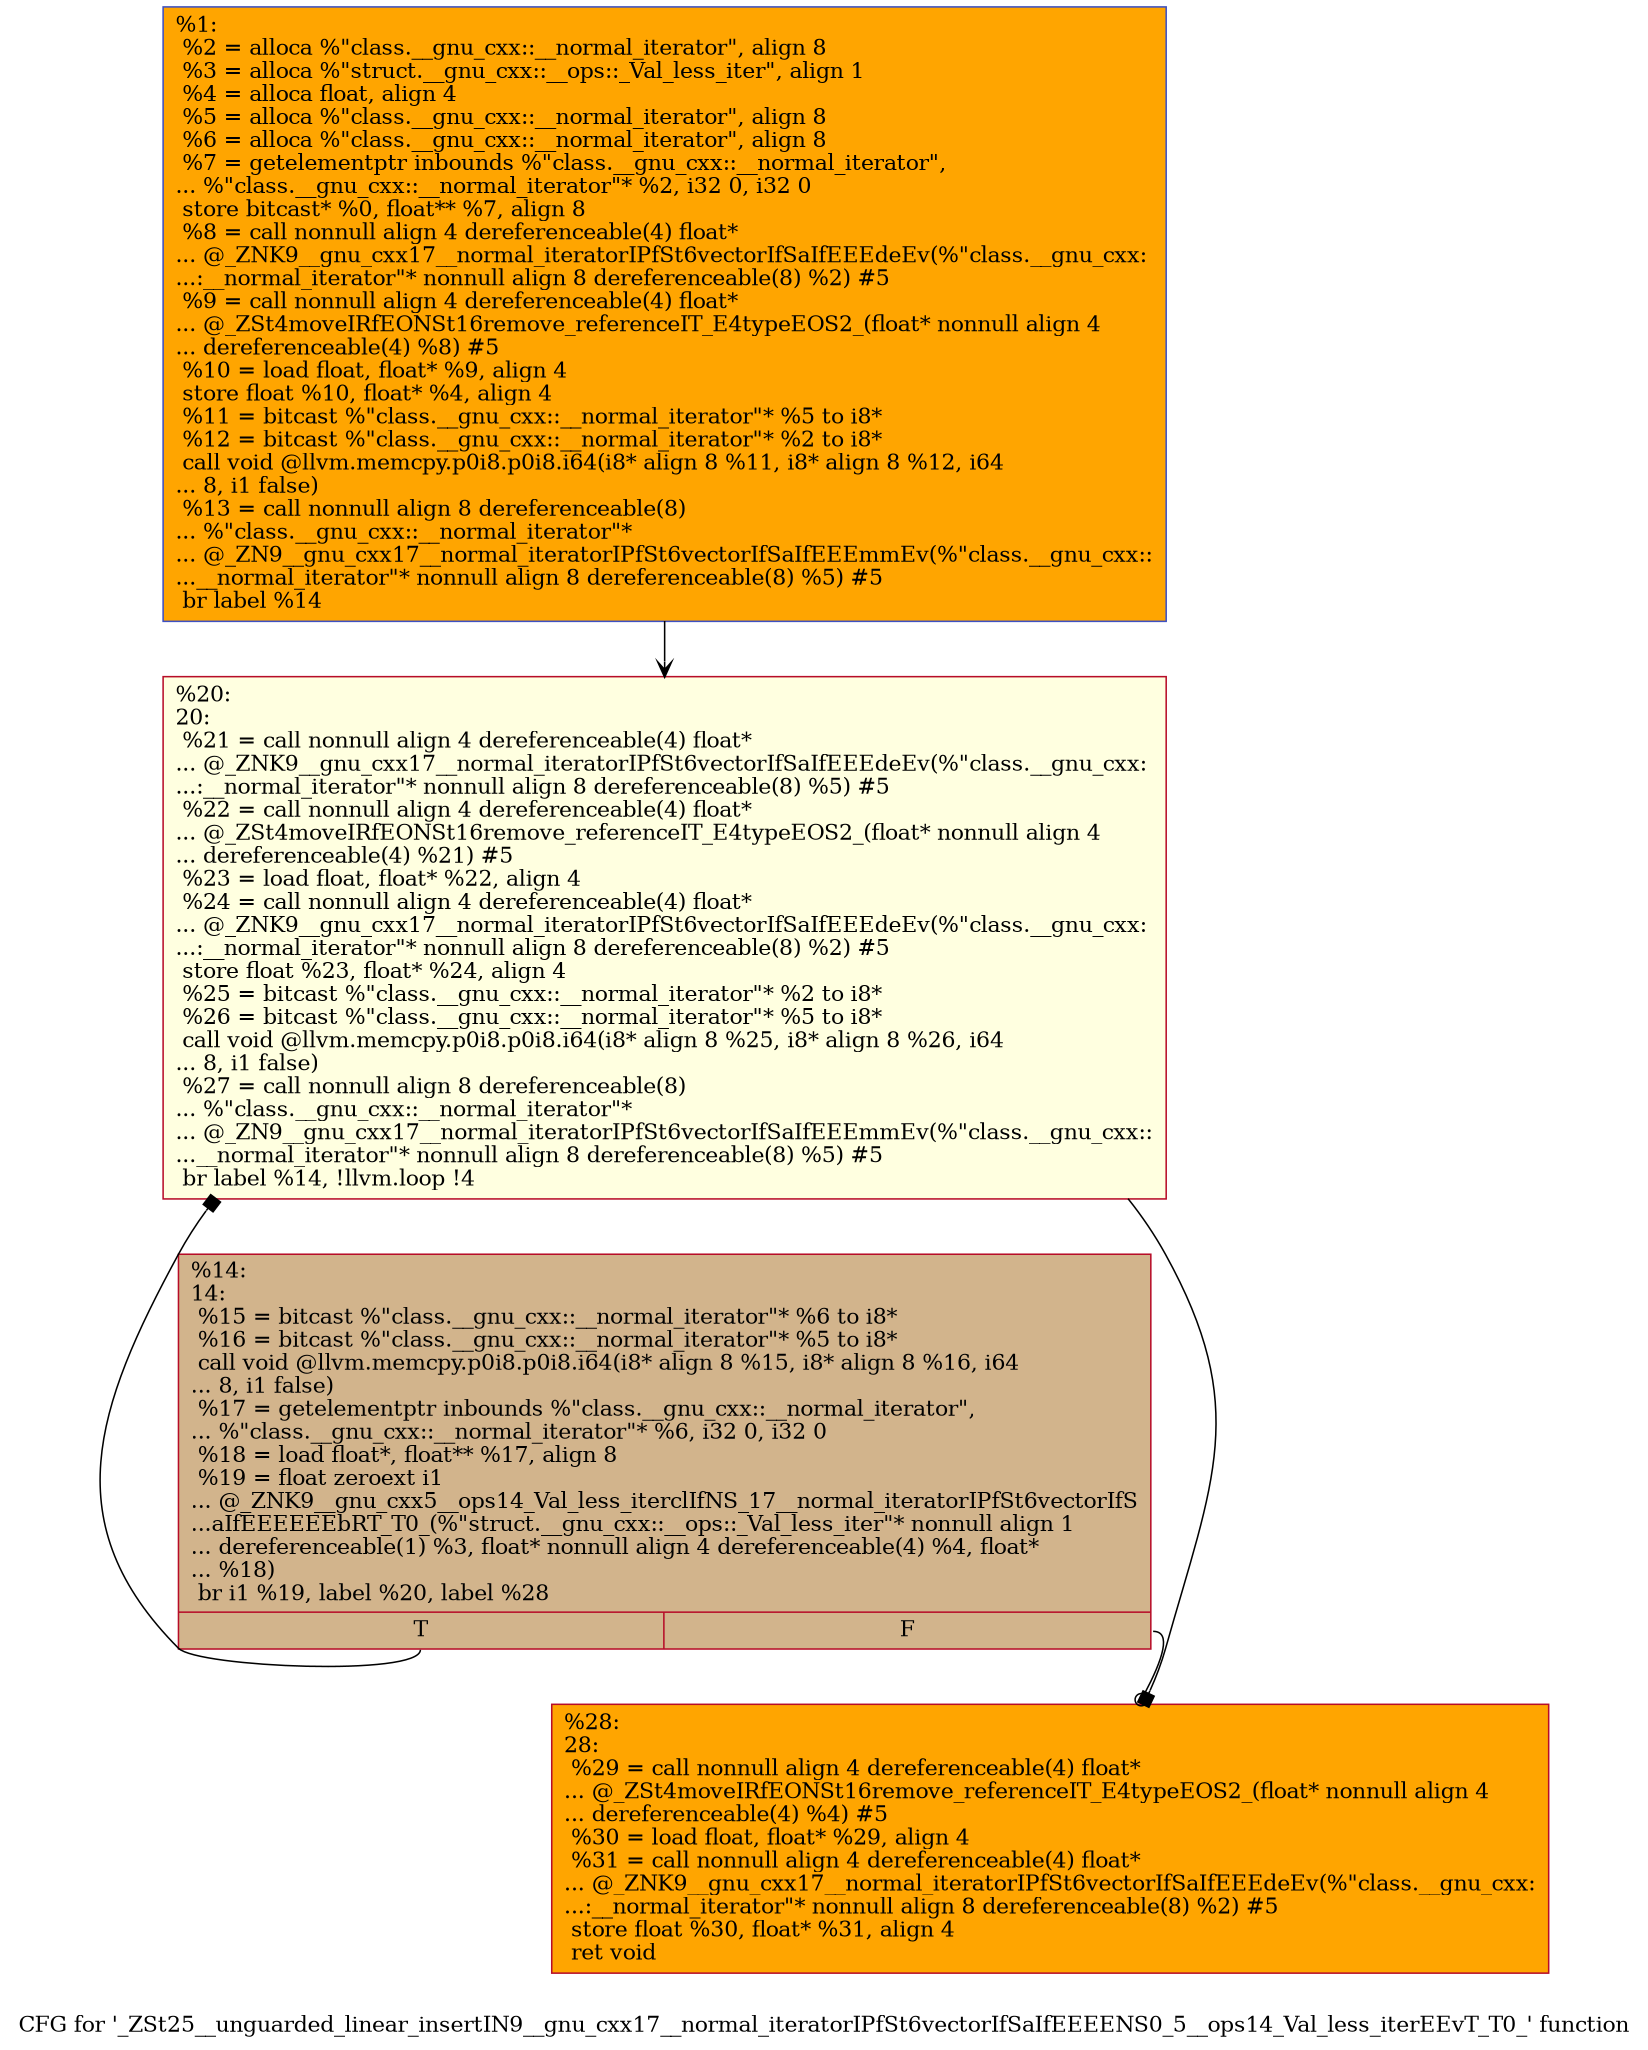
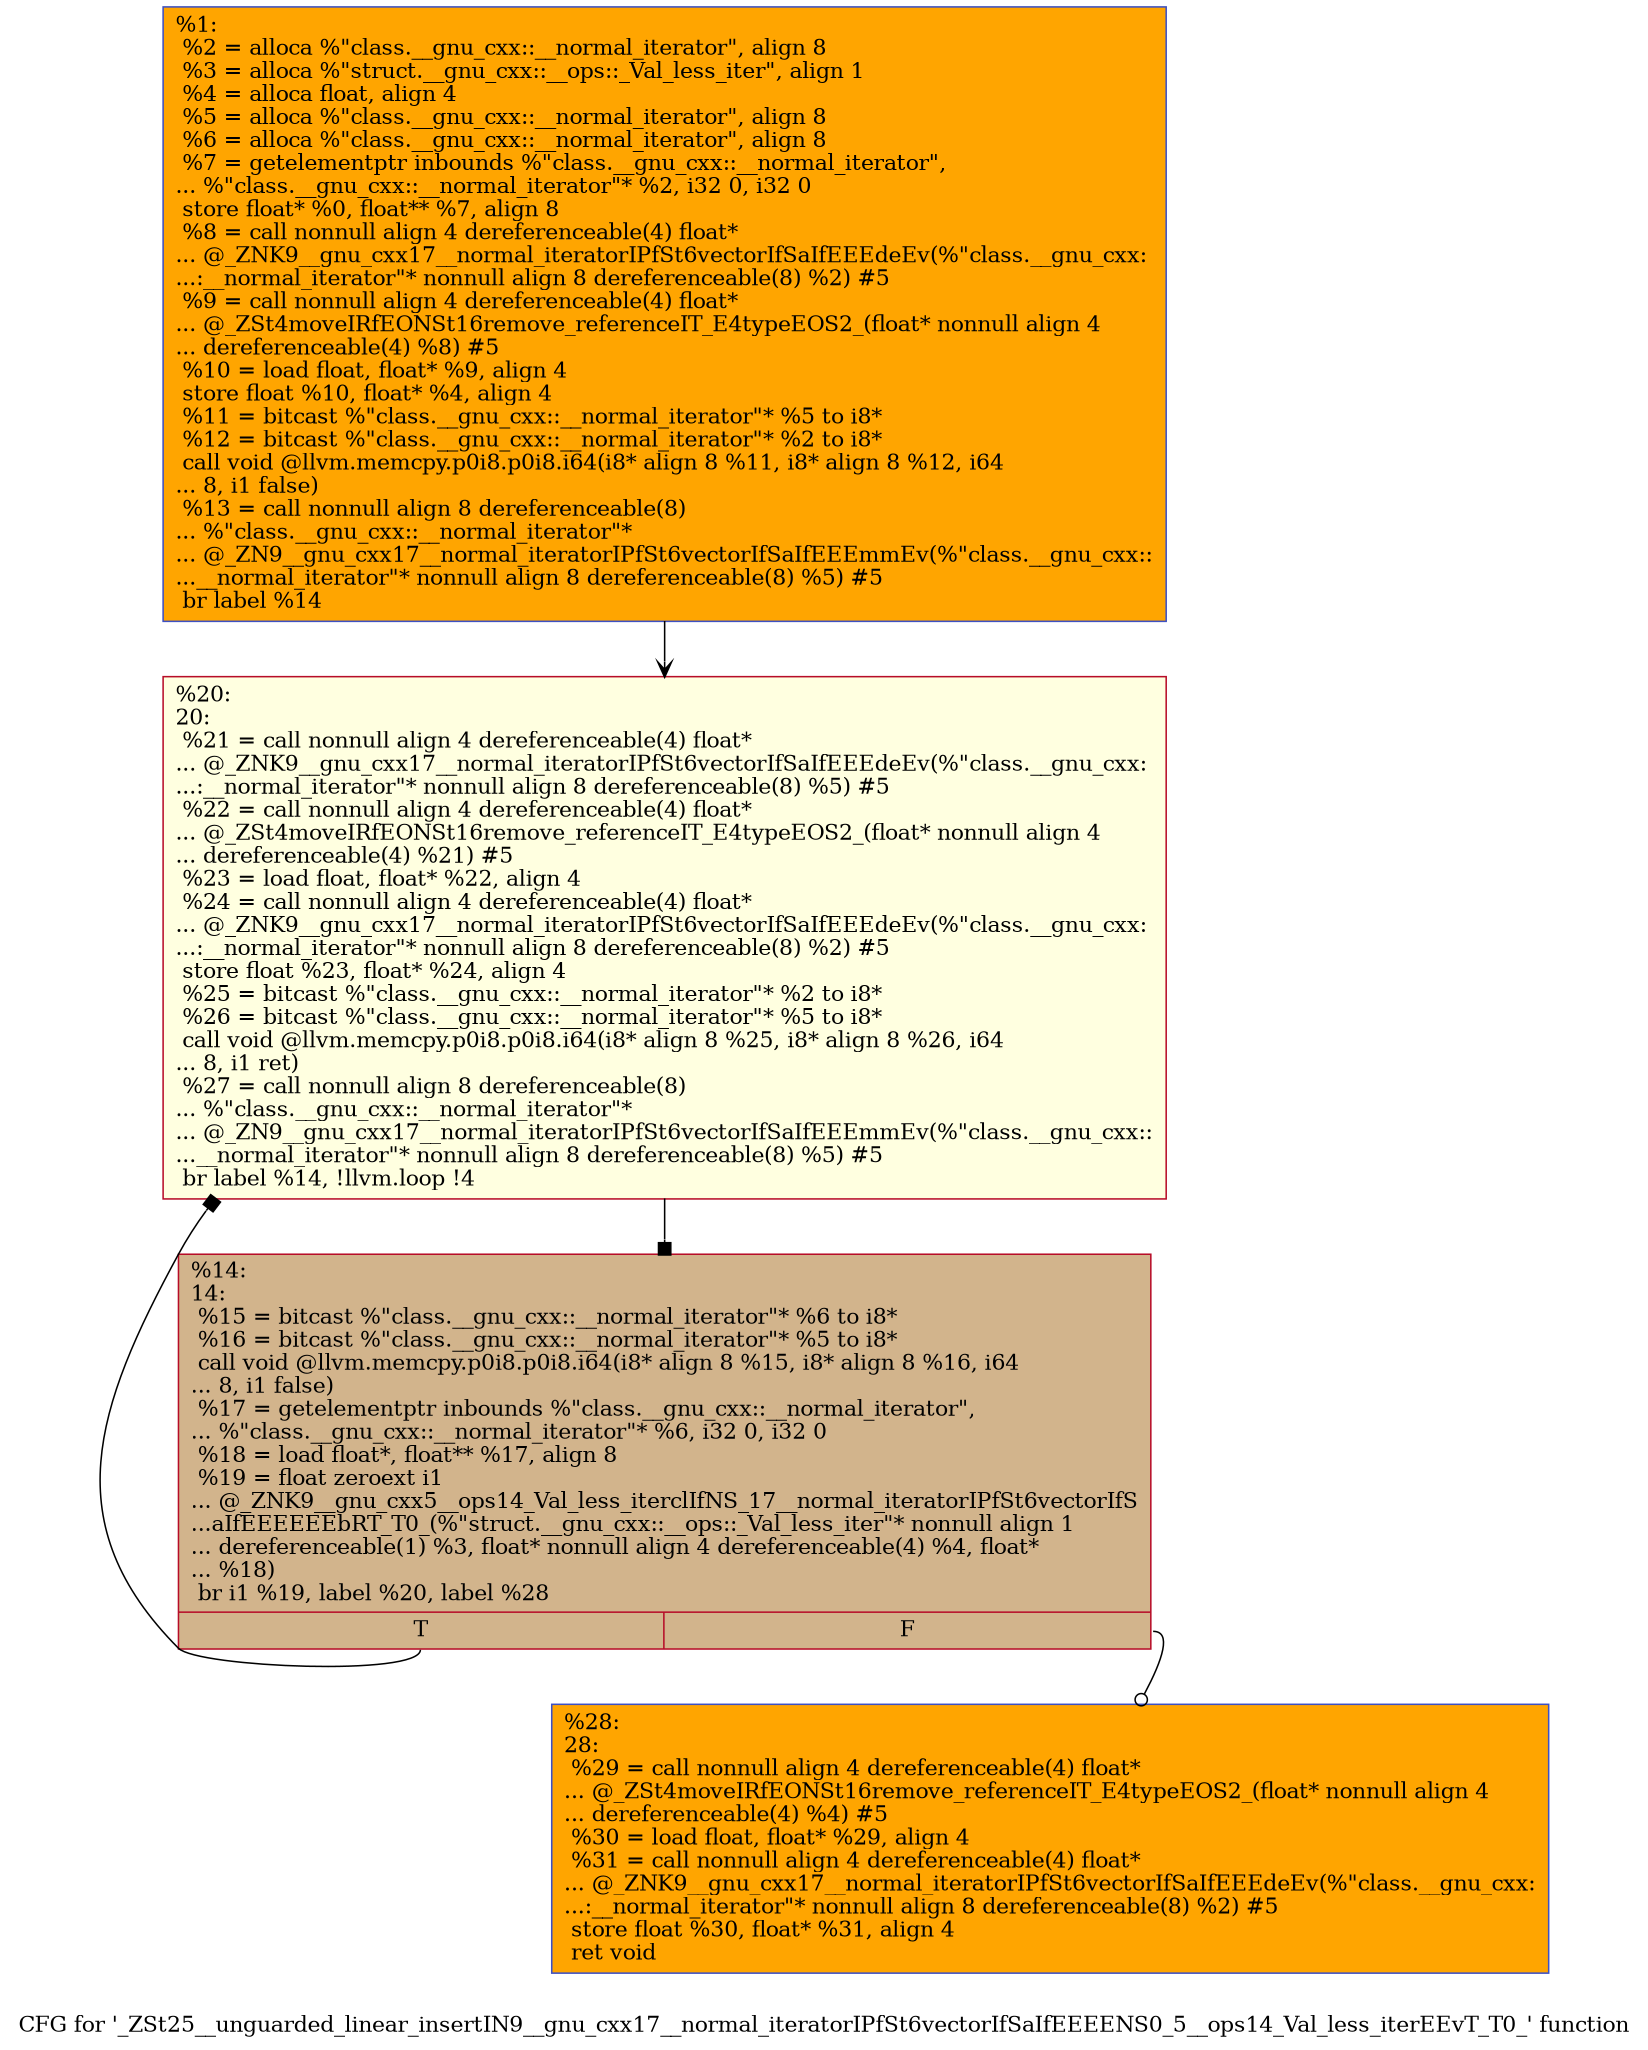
(381, 210) -> (367, 210)
(248, 1064) -> (238, 1064)
(1215, 1439) -> (665, 1219)
(1050, 1839) -> (1050, 1839)
